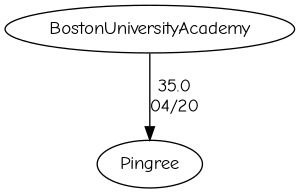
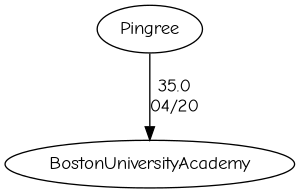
(150, 90) -> (150, 90)
